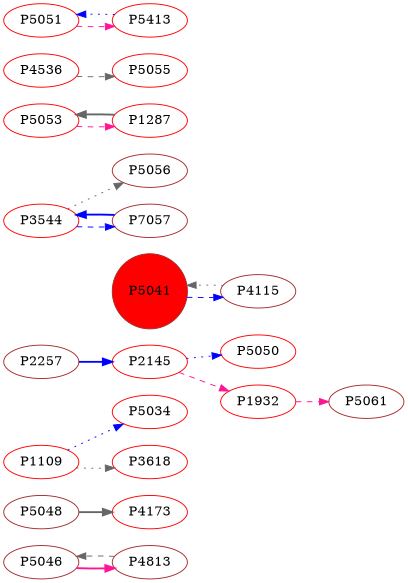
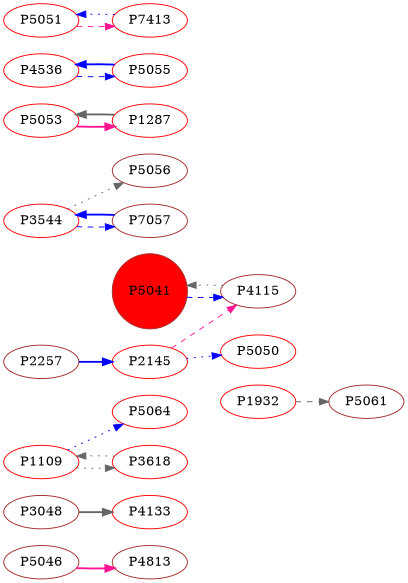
(150, 20) -> (150, 20)
none -> (100, 64)
(91, 77) -> (91, 77)
(91, 127) -> (91, 127)
(199, 380) -> (200, 329)
(308, 402) -> (308, 402)
(150, 412) -> (150, 412)
none -> (100, 456)
(41, 512) -> (41, 512)
(150, 512) -> (150, 512)
(100, 556) -> none
